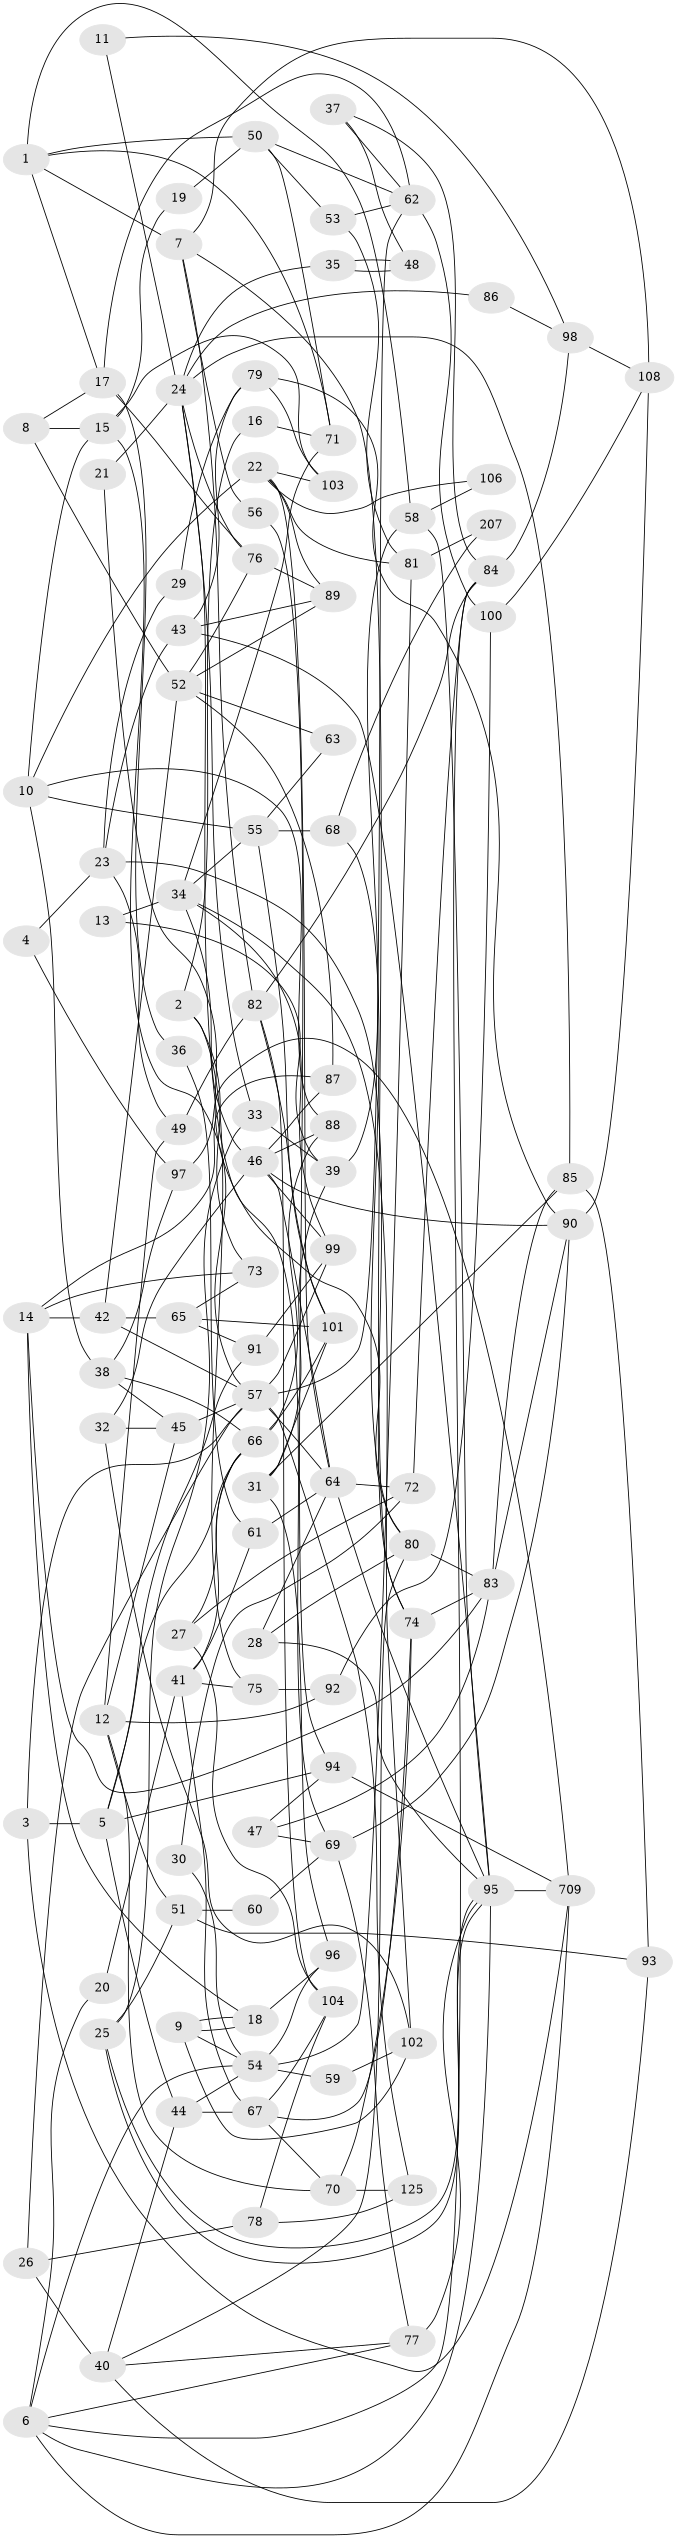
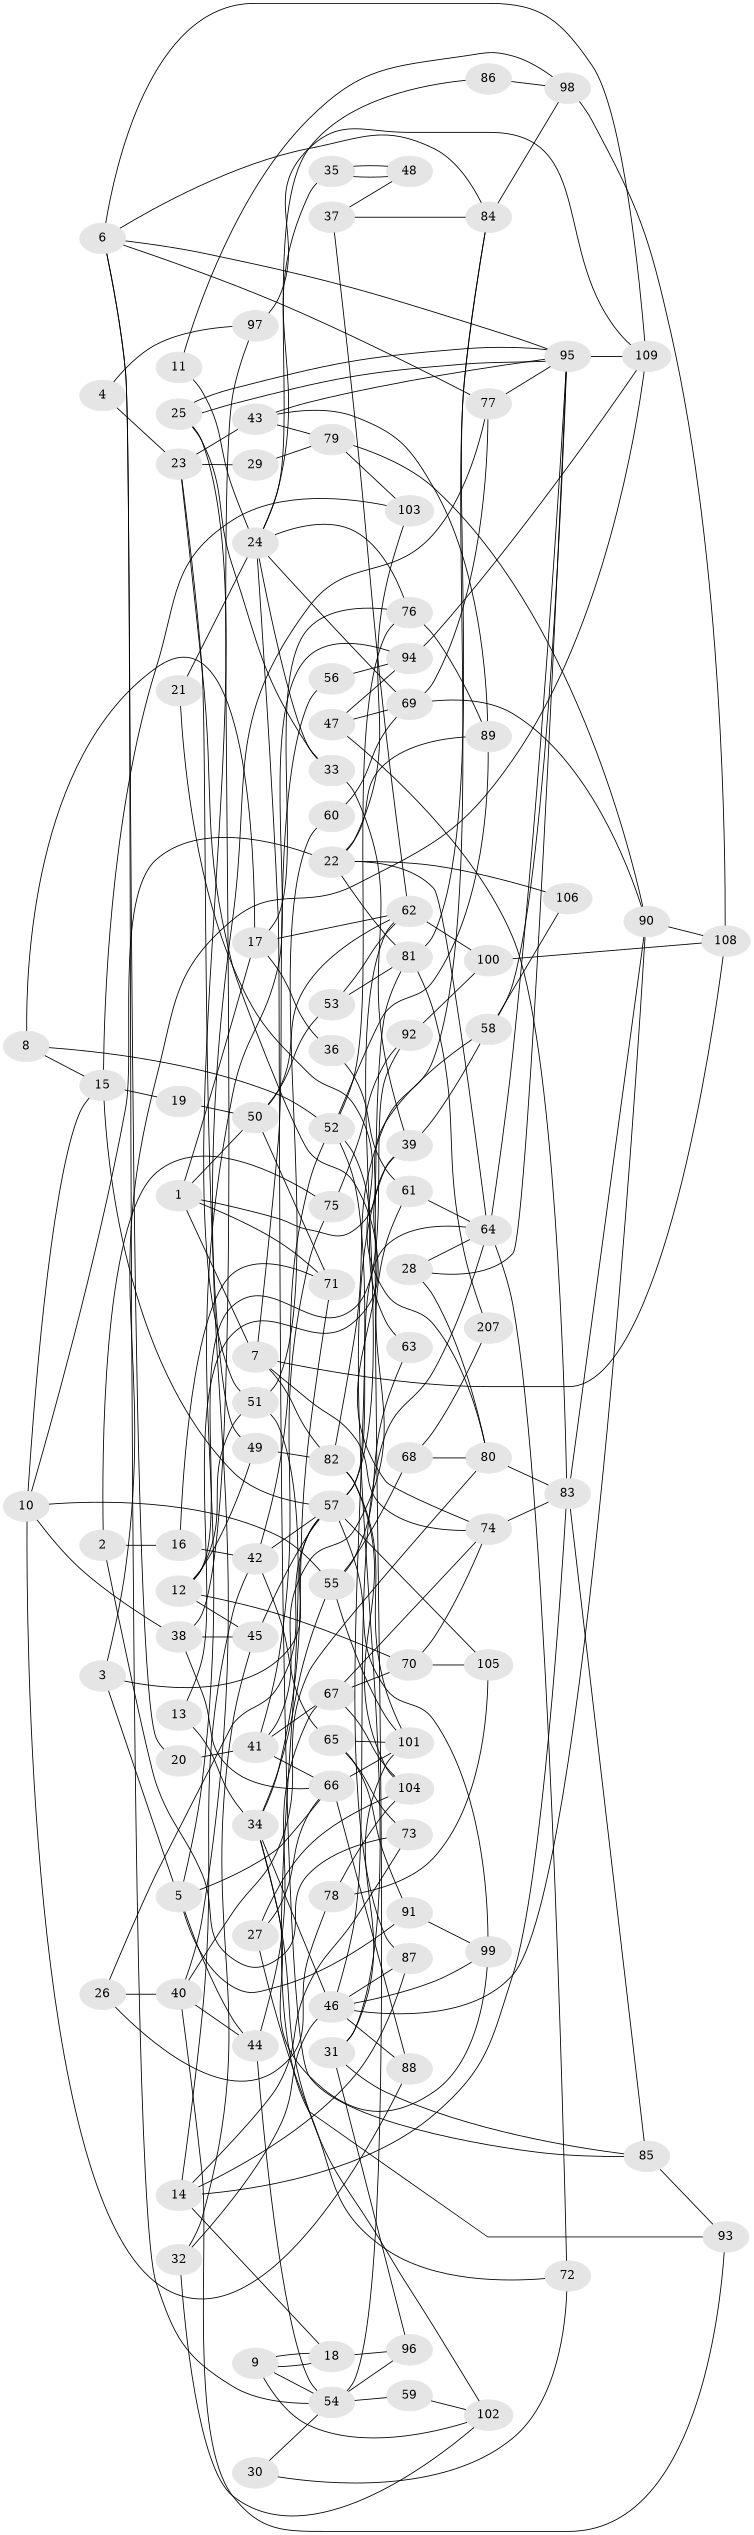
(434, 1026) -> (463, 591)
none -> (219, 1552)
(570, 1891) -> (647, 356)
(412, 2190) -> (489, 1665)
